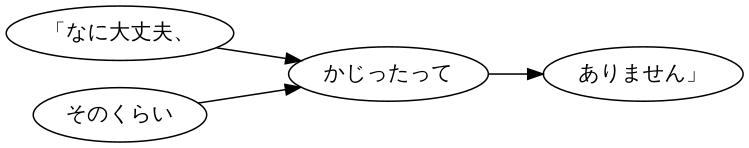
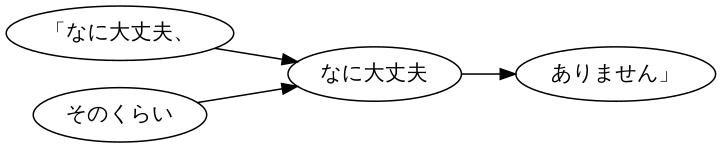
(388, 74) -> (375, 74)
